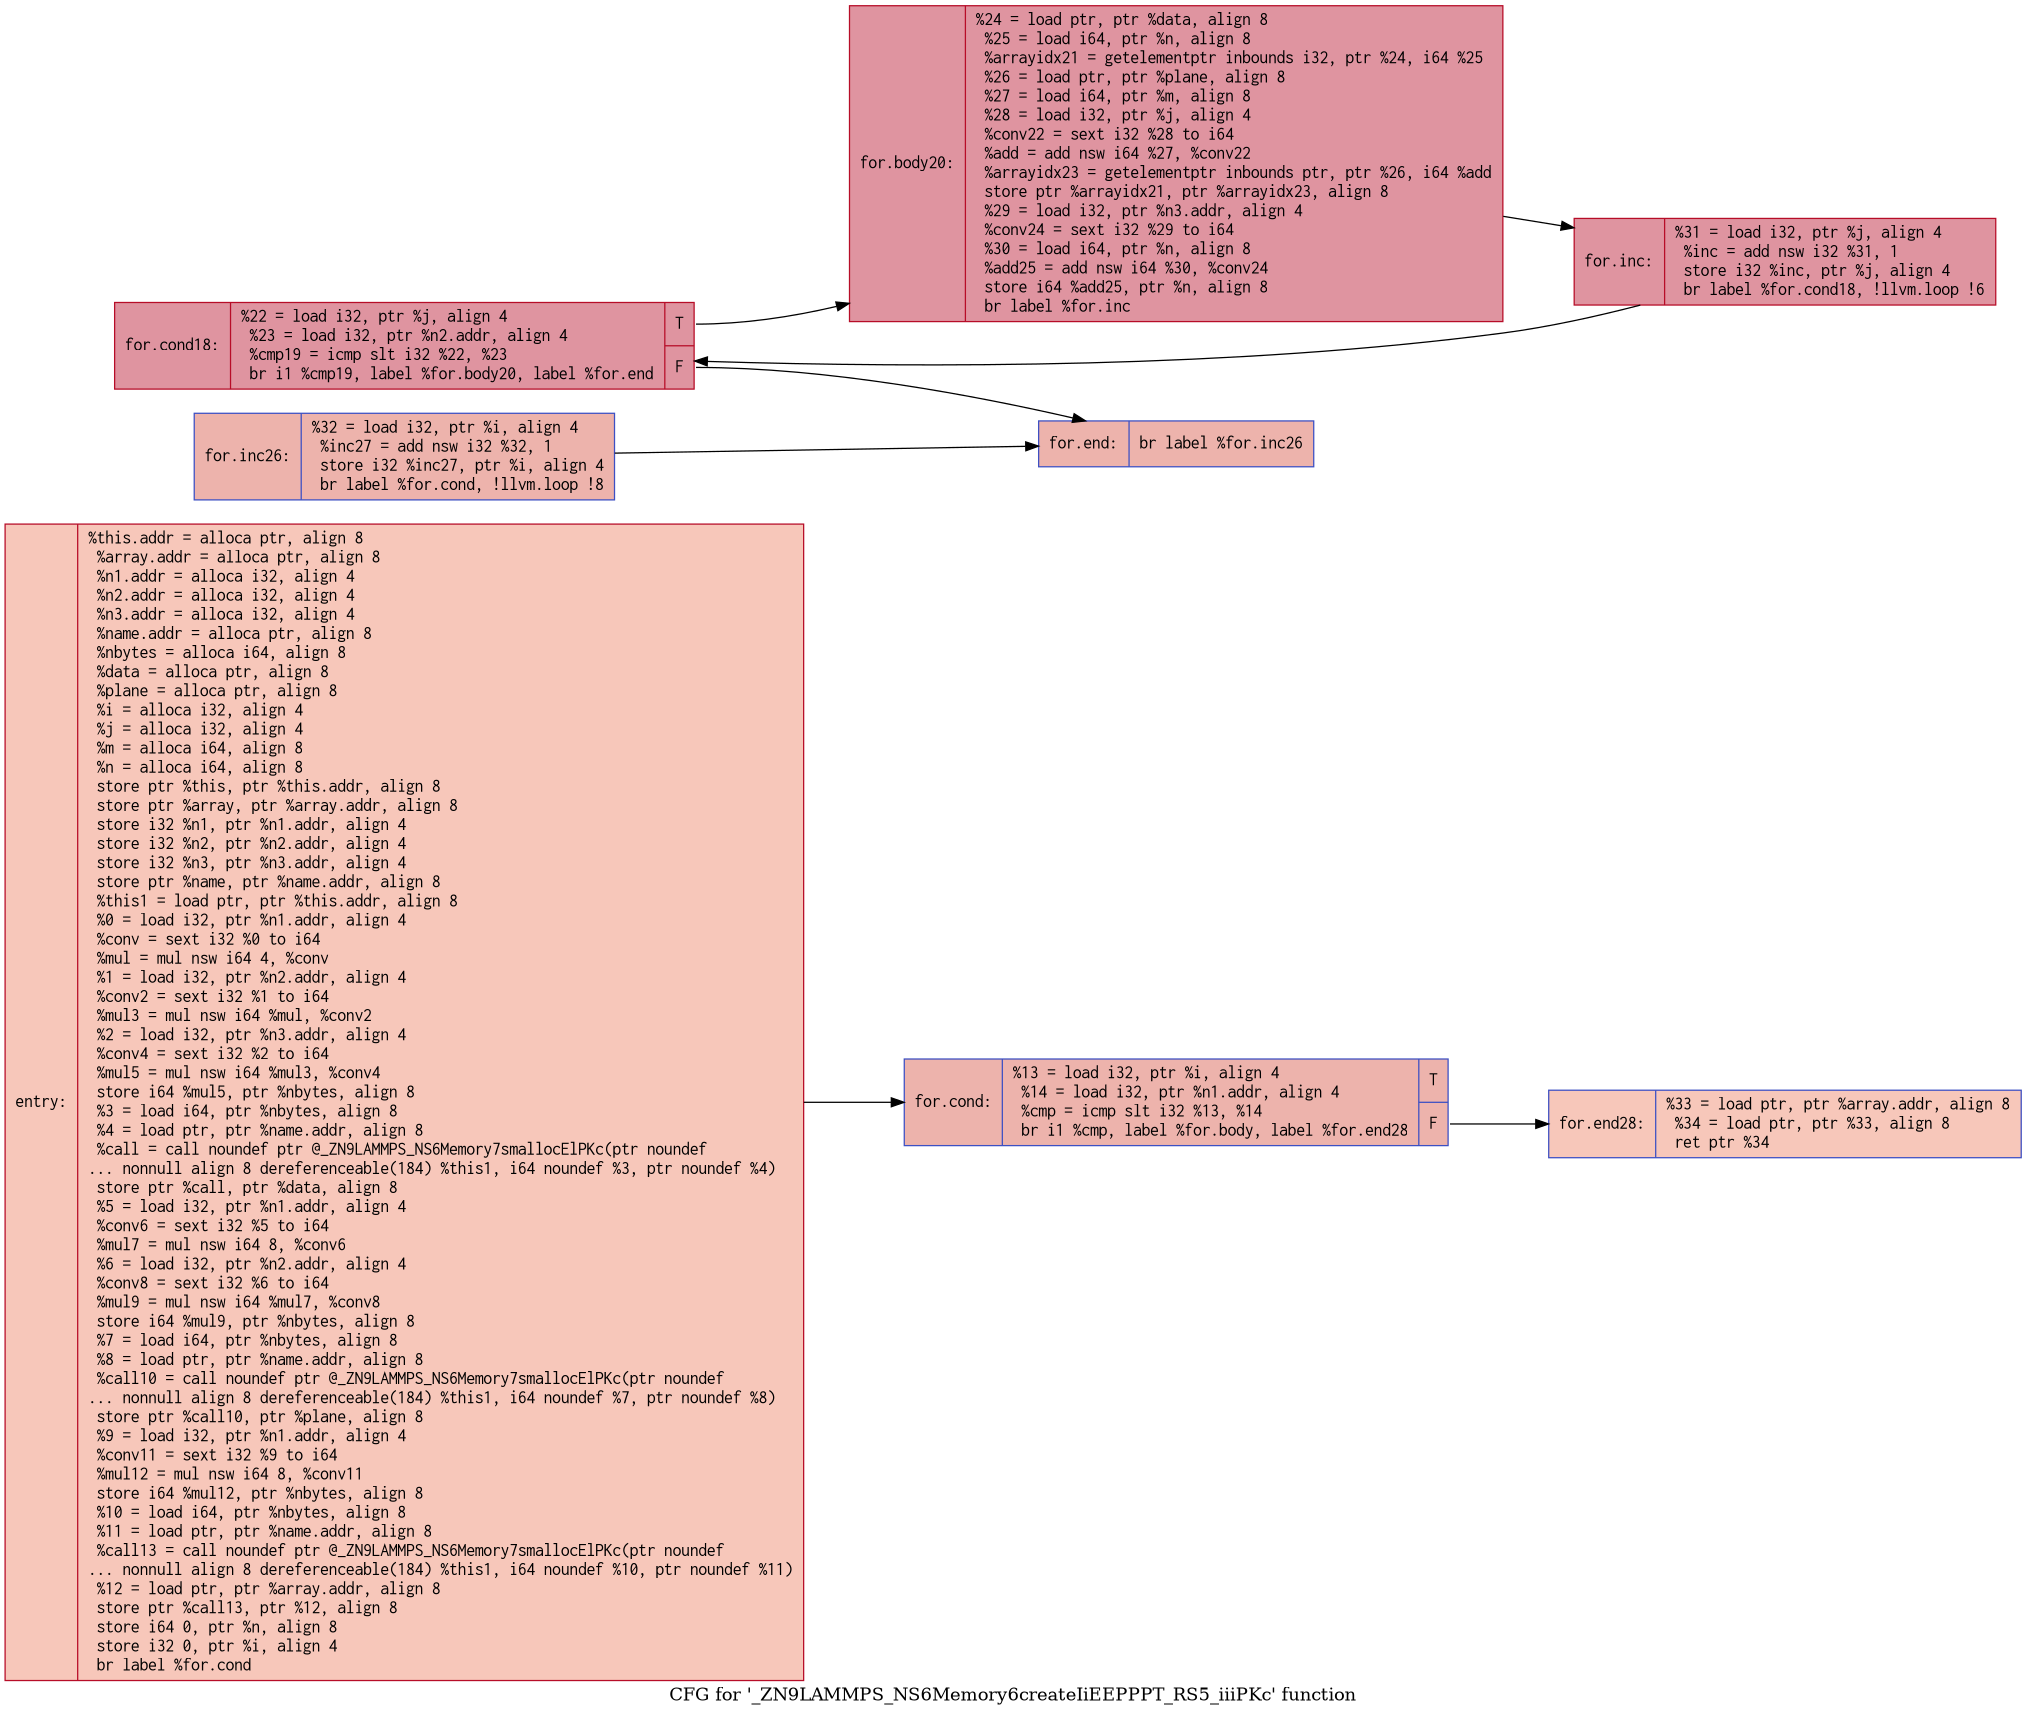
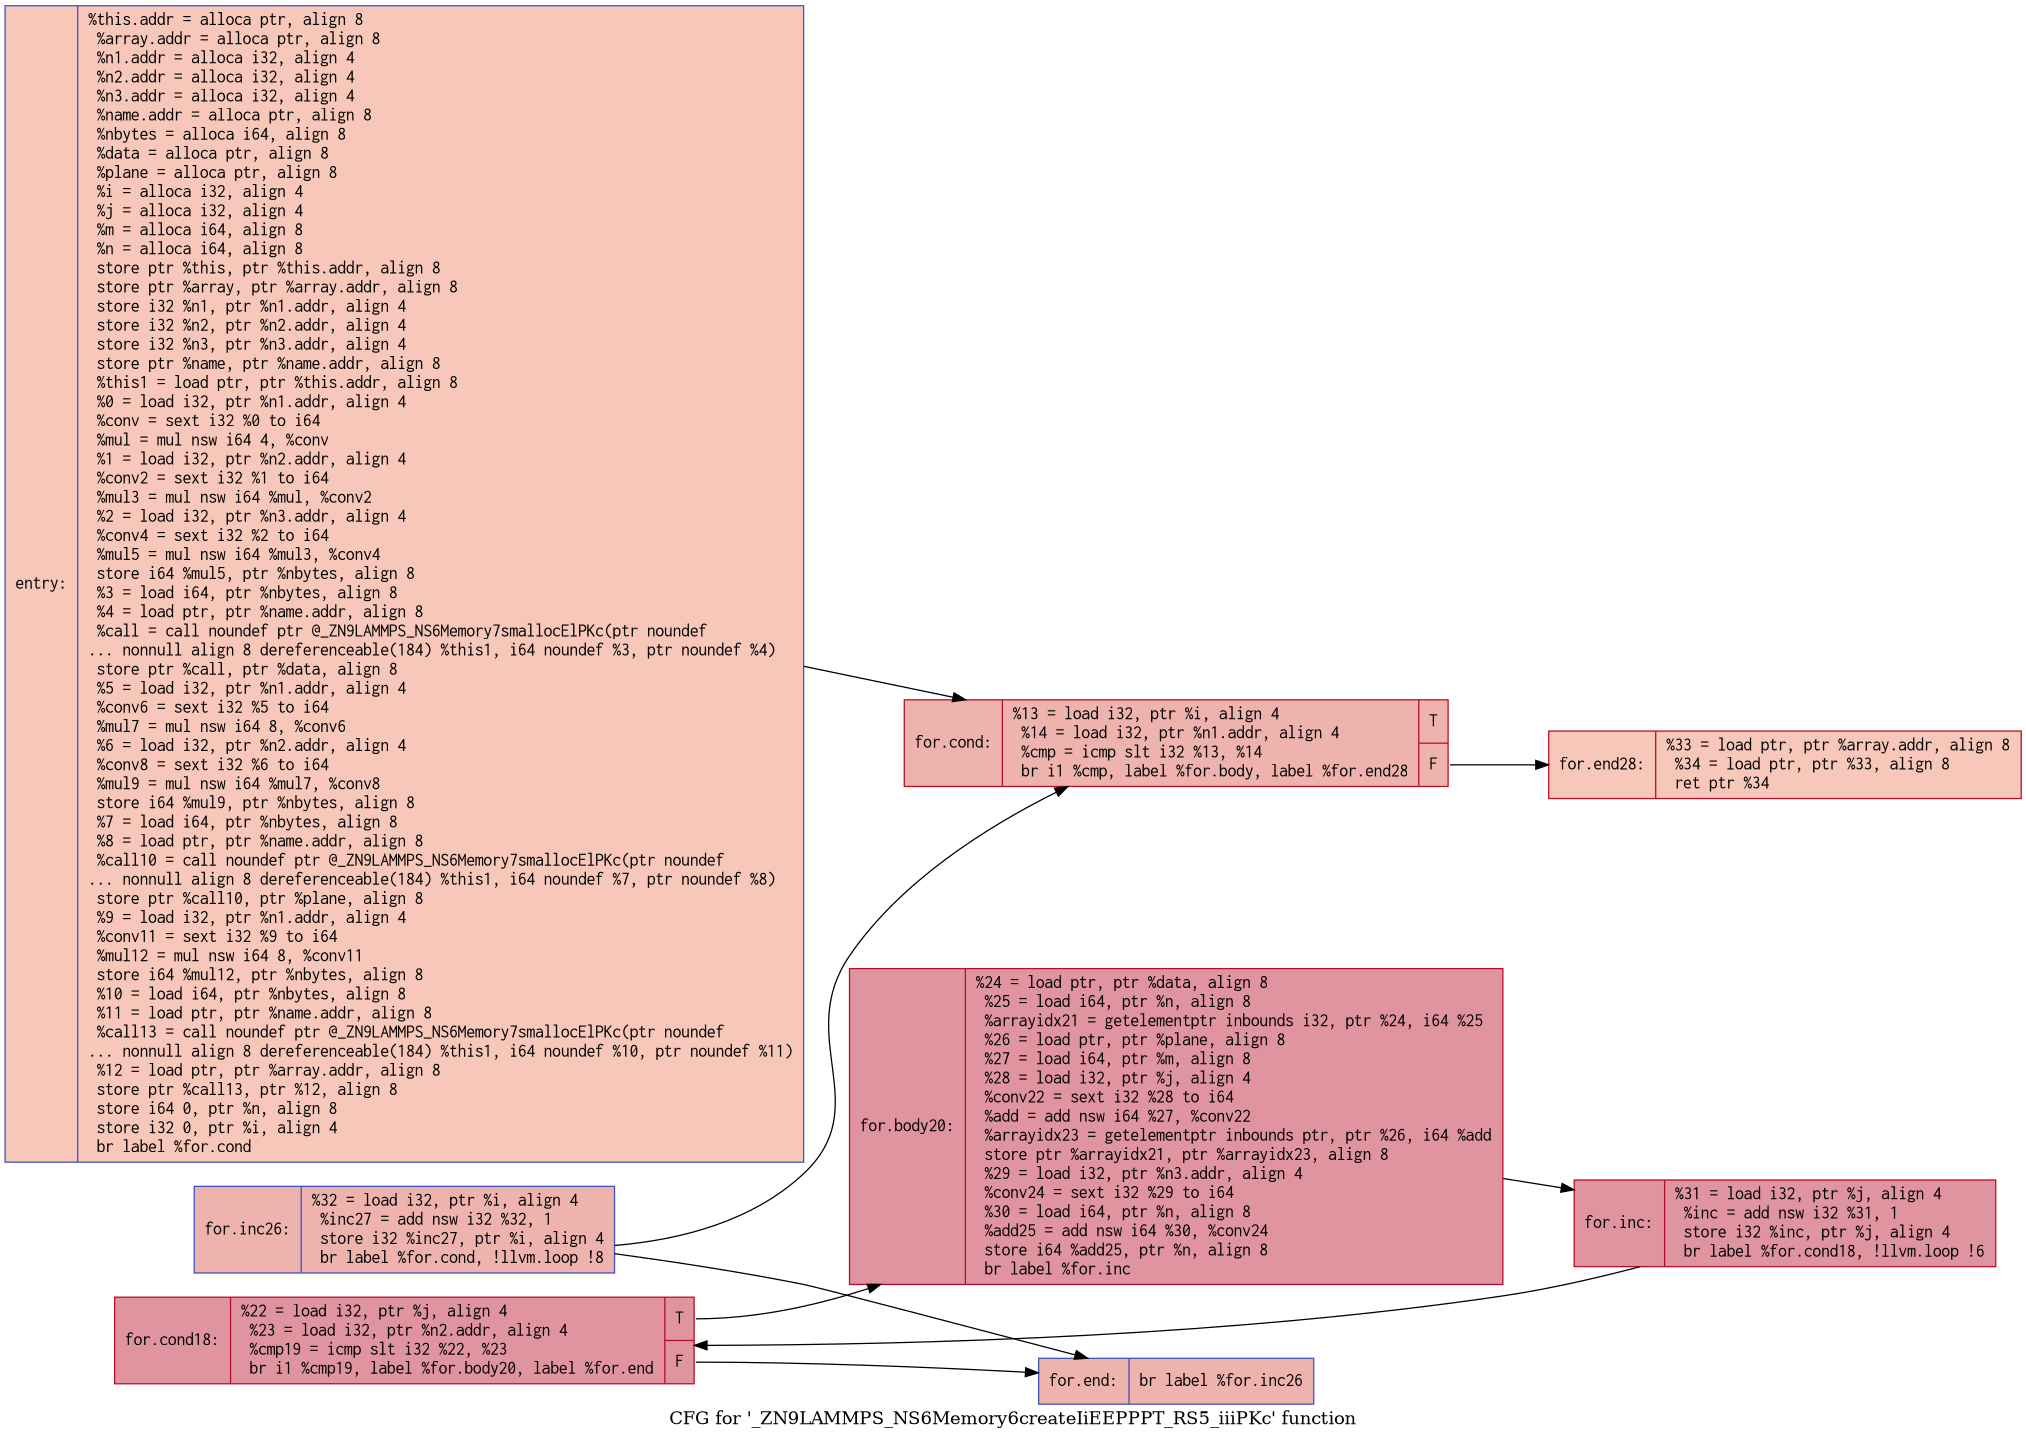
none -> (829, 1037)
(404, 1102) -> (404, 584)
(1176, 1102) -> (1176, 743)
(1785, 1124) -> (1785, 765)
